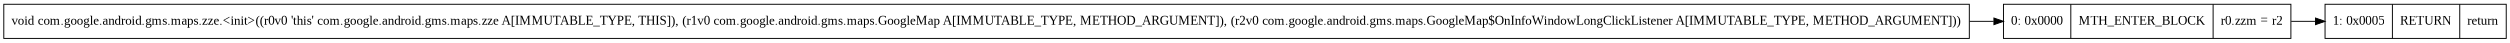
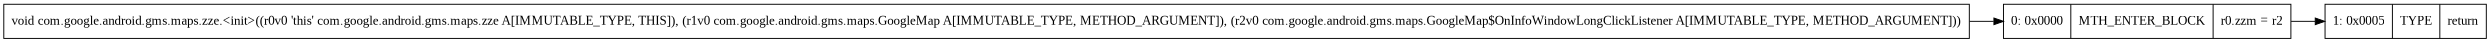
(2426, 21) -> (2416, 21)
